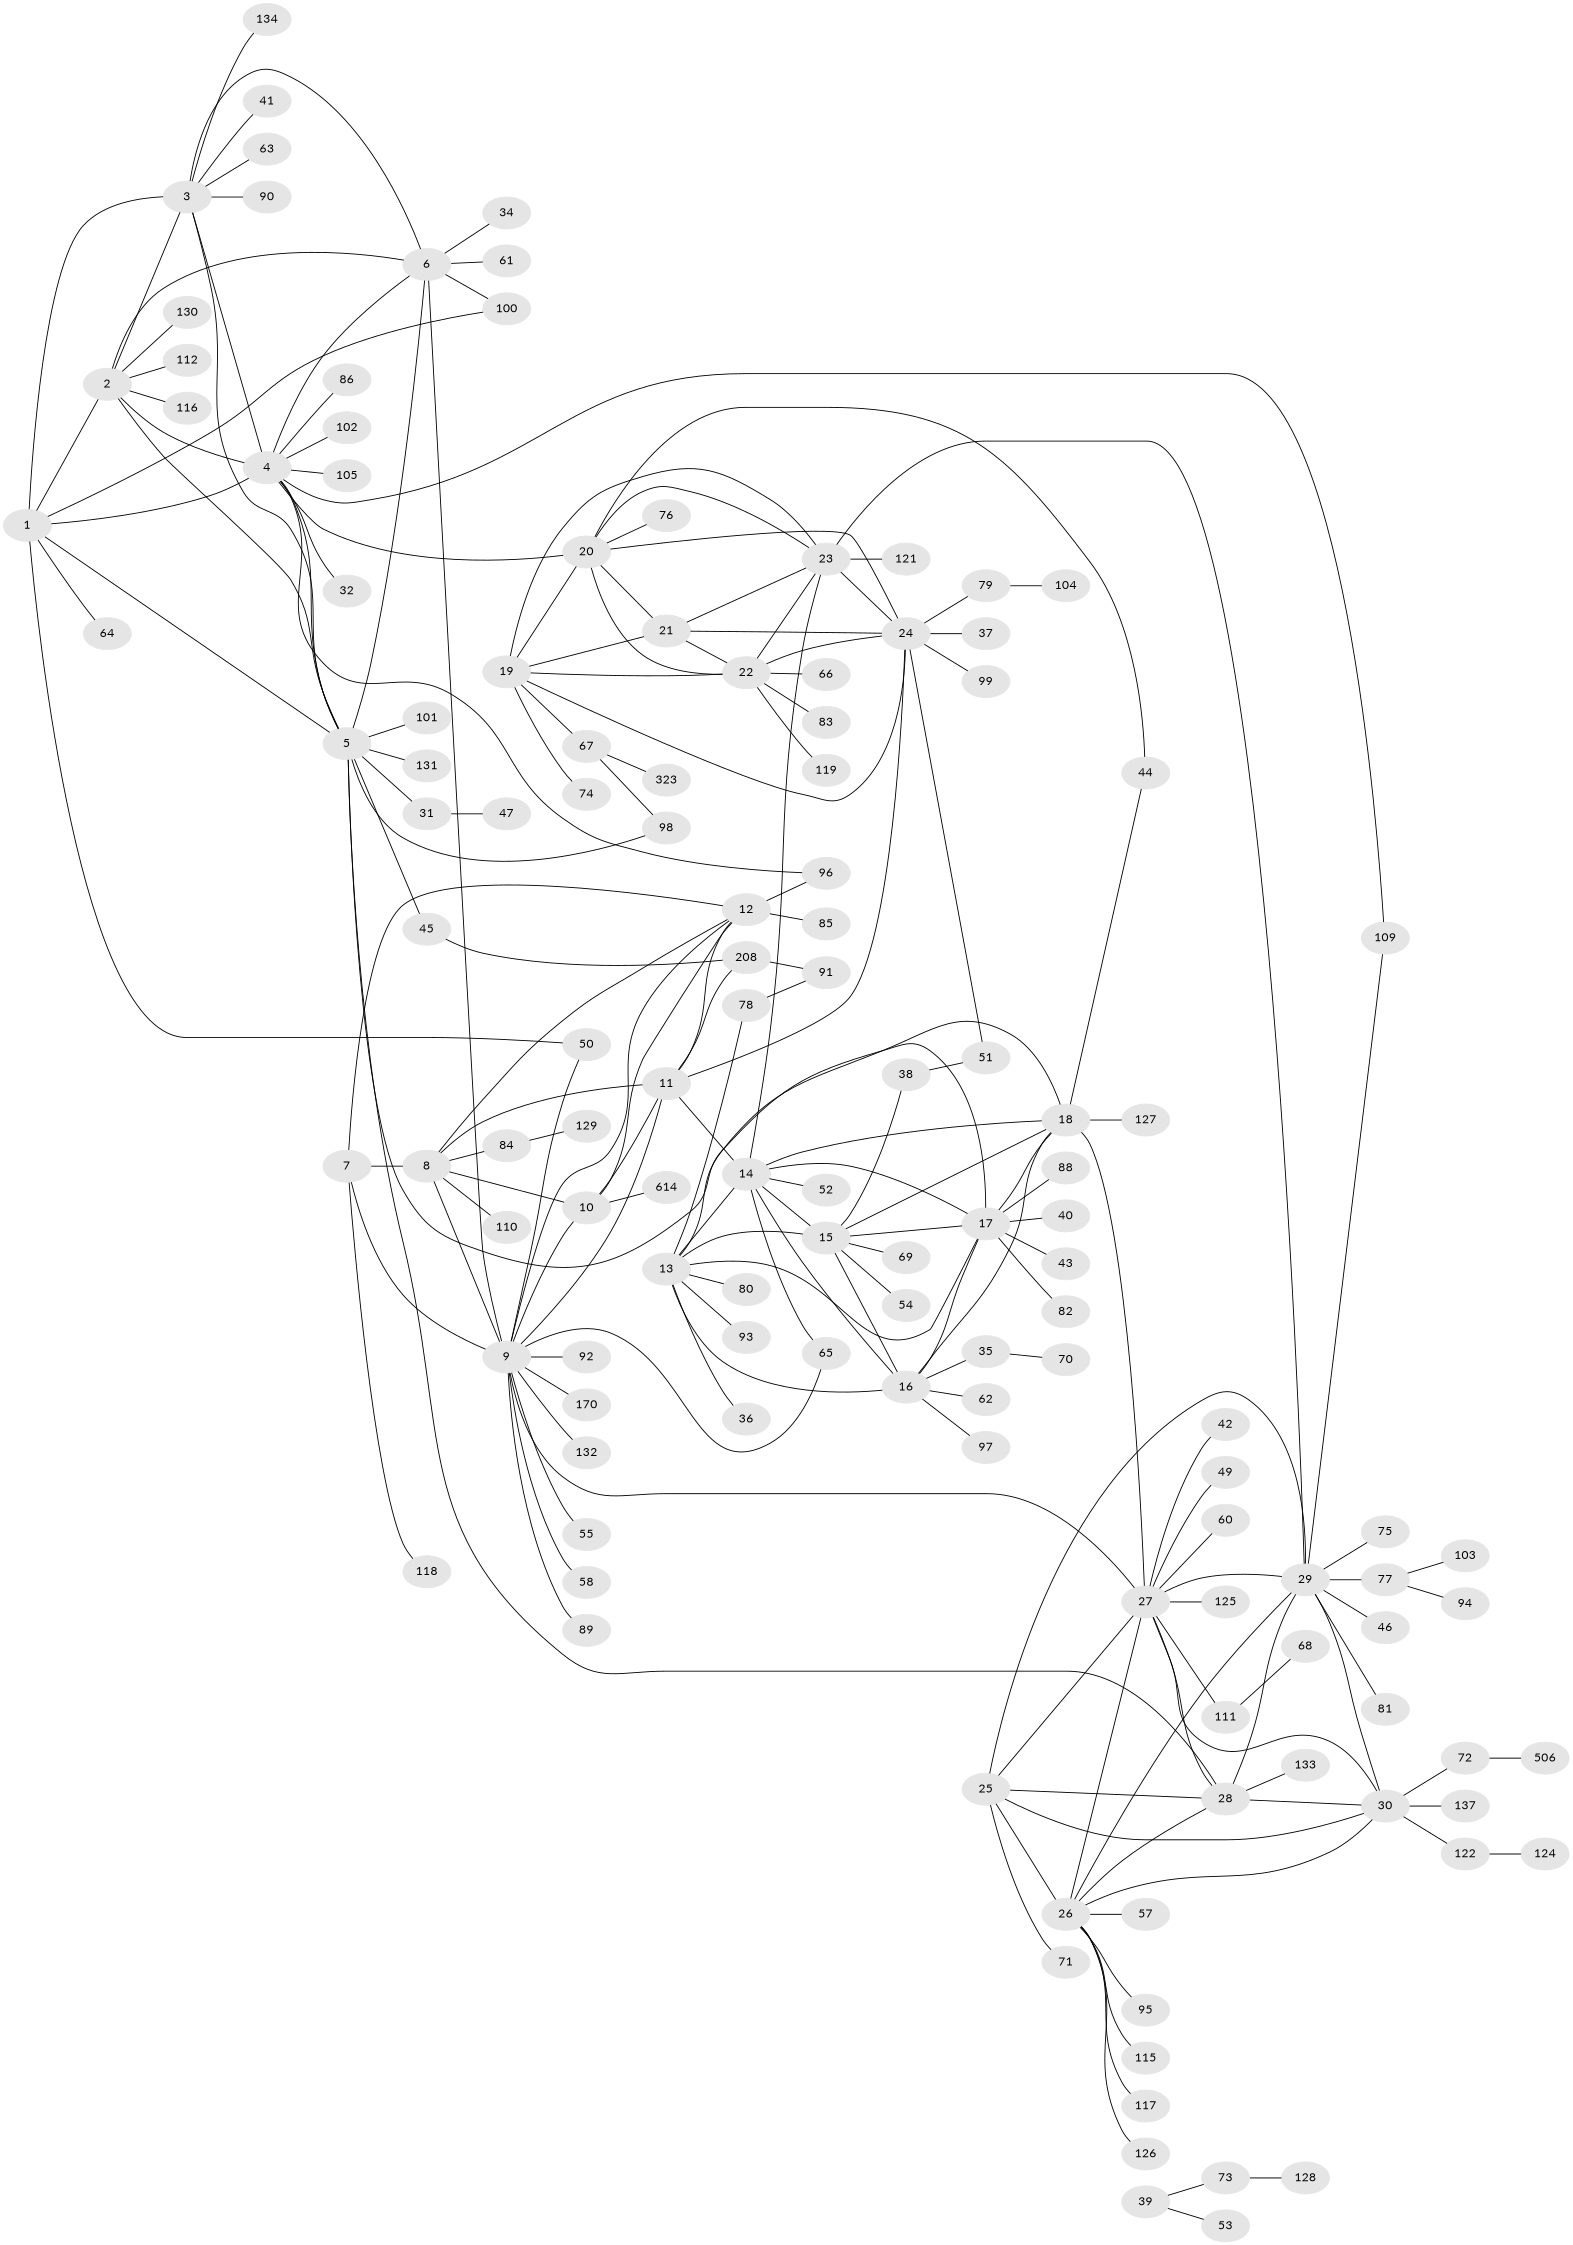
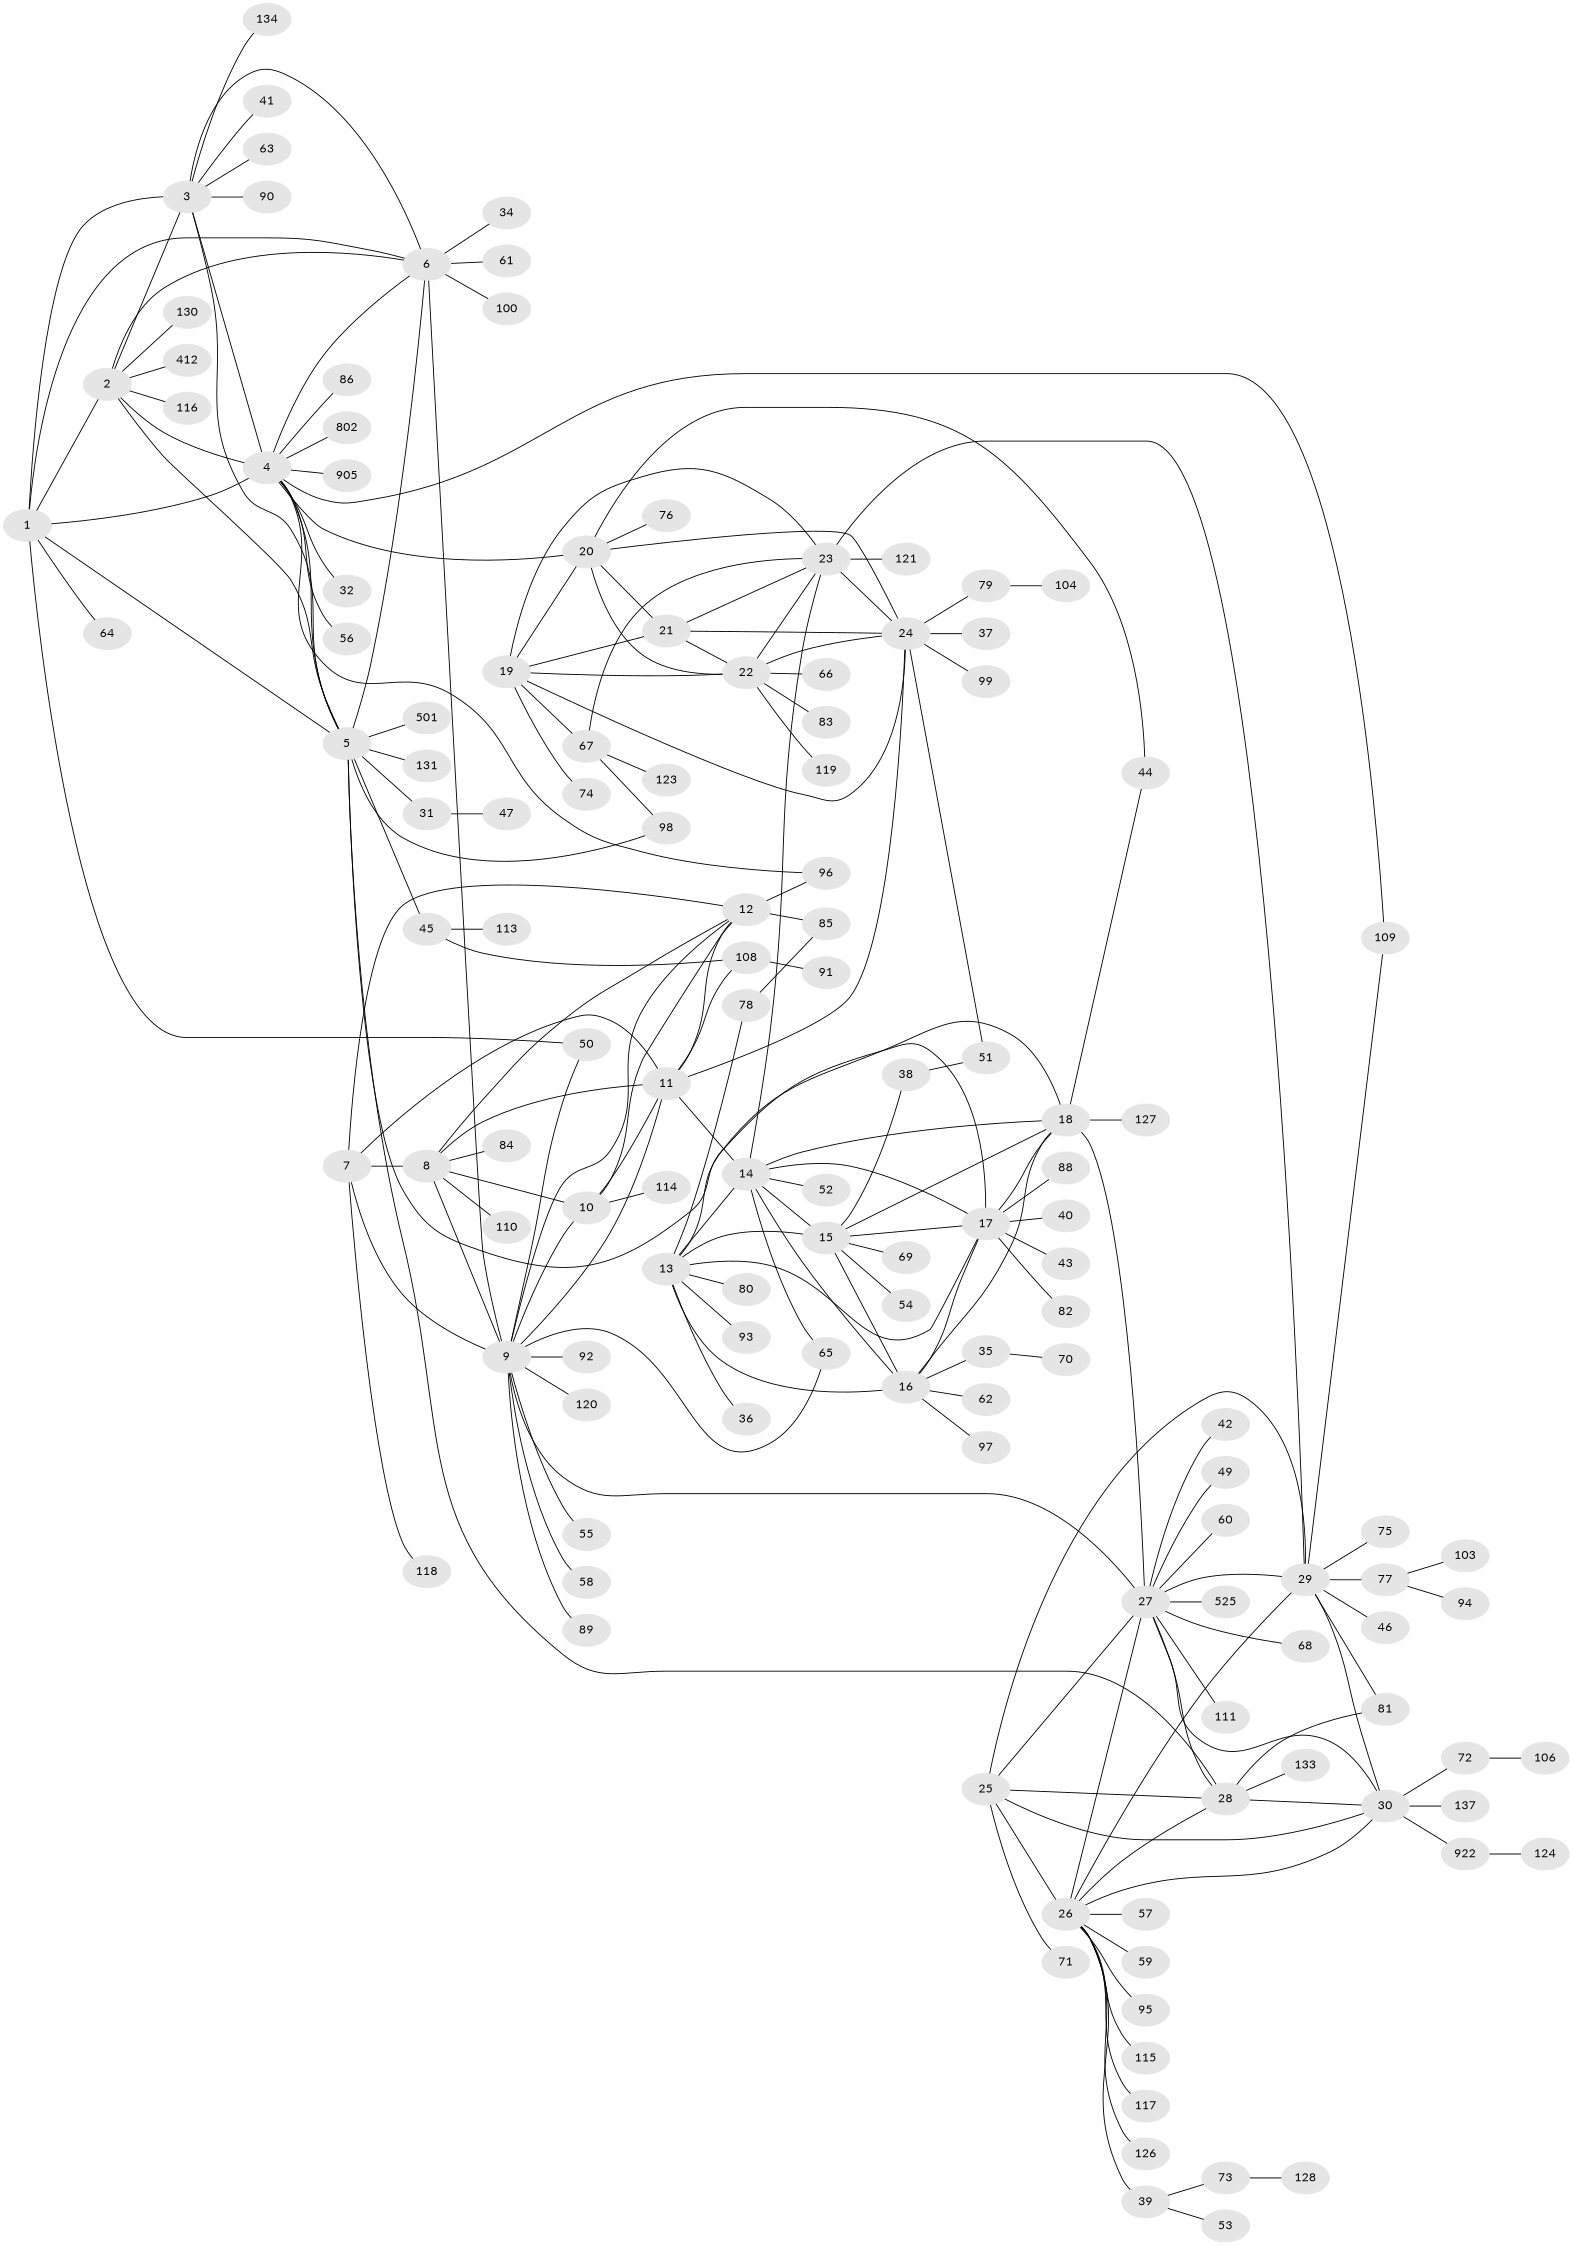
(187, 360) -> (187, 360)
(259, 398) -> (131, 257)
(347, 428) -> (347, 428)
(347, 476) -> (347, 476)
(698, 494) -> (656, 597)
none -> (347, 639)
(427, 718) -> (427, 718)
(667, 780) -> (667, 780)
none -> (507, 929)
(746, 958) -> (746, 958)
(786, 989) -> (792, 959)
none -> (505, 1045)
(587, 1126) -> none
(667, 1187) -> (667, 1187)
(587, 1405) -> (587, 1405)
(587, 1453) -> none
(1226, 1602) -> (1226, 1602)
(1272, 1676) -> (1222, 1632)
(1262, 1693) -> (1305, 1729)
(1545, 1758) -> (1545, 1758)
(1465, 1854) -> (1465, 1854)
none -> (1146, 1962)
none -> (1104, 2099)
